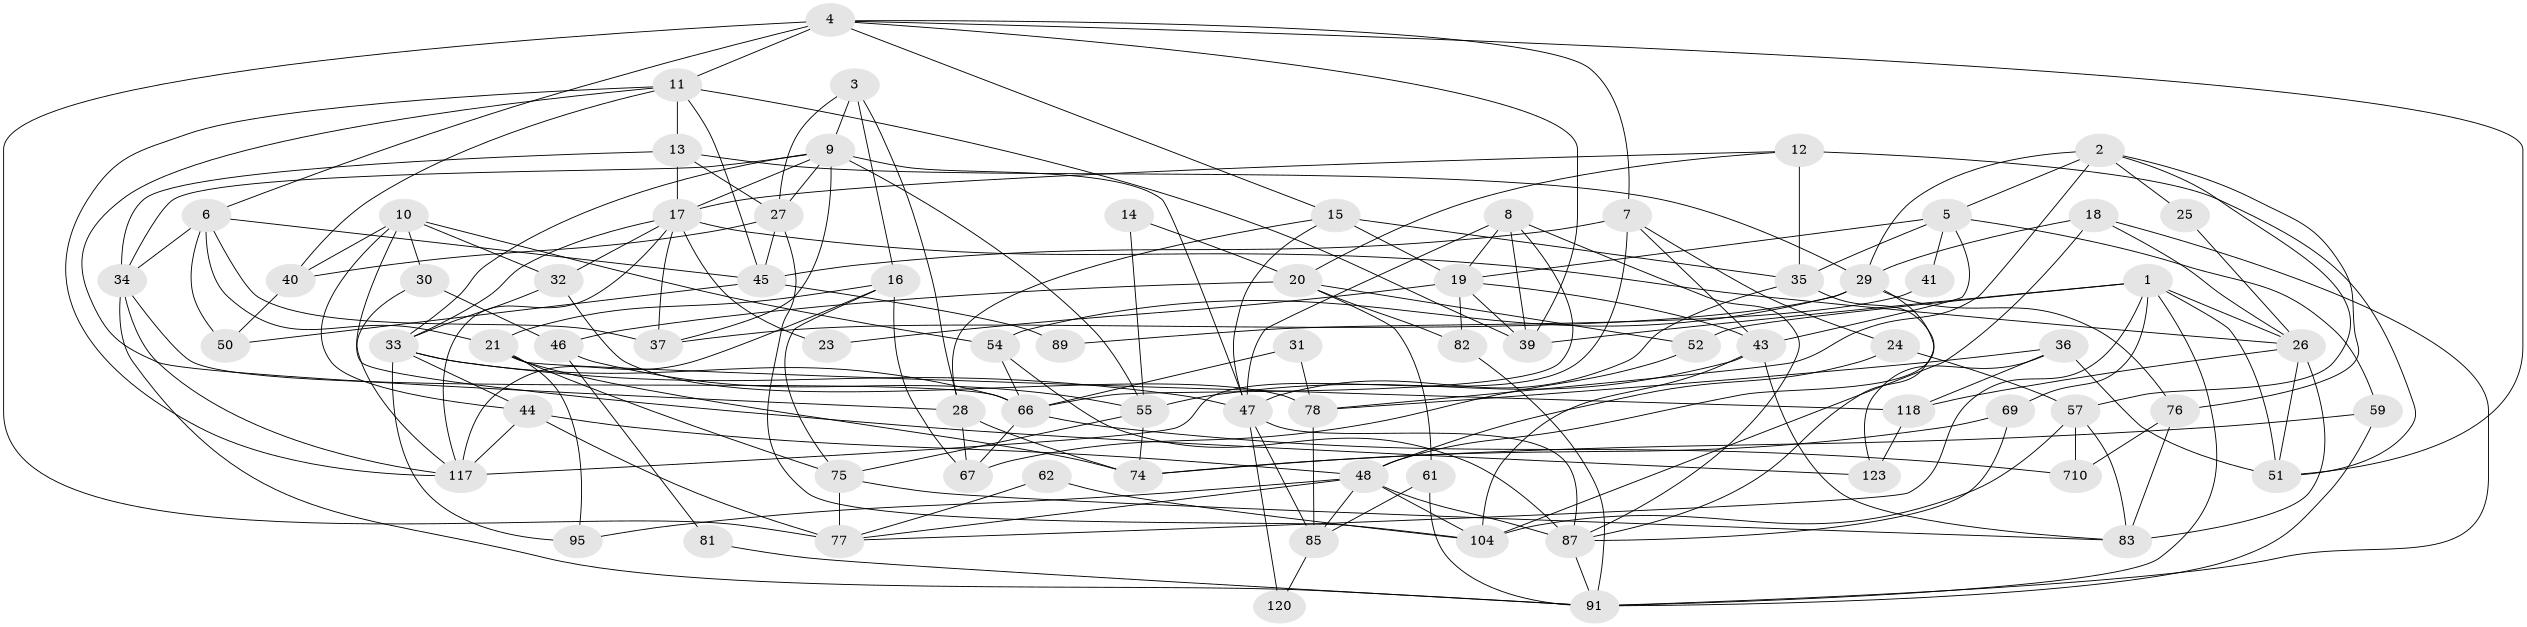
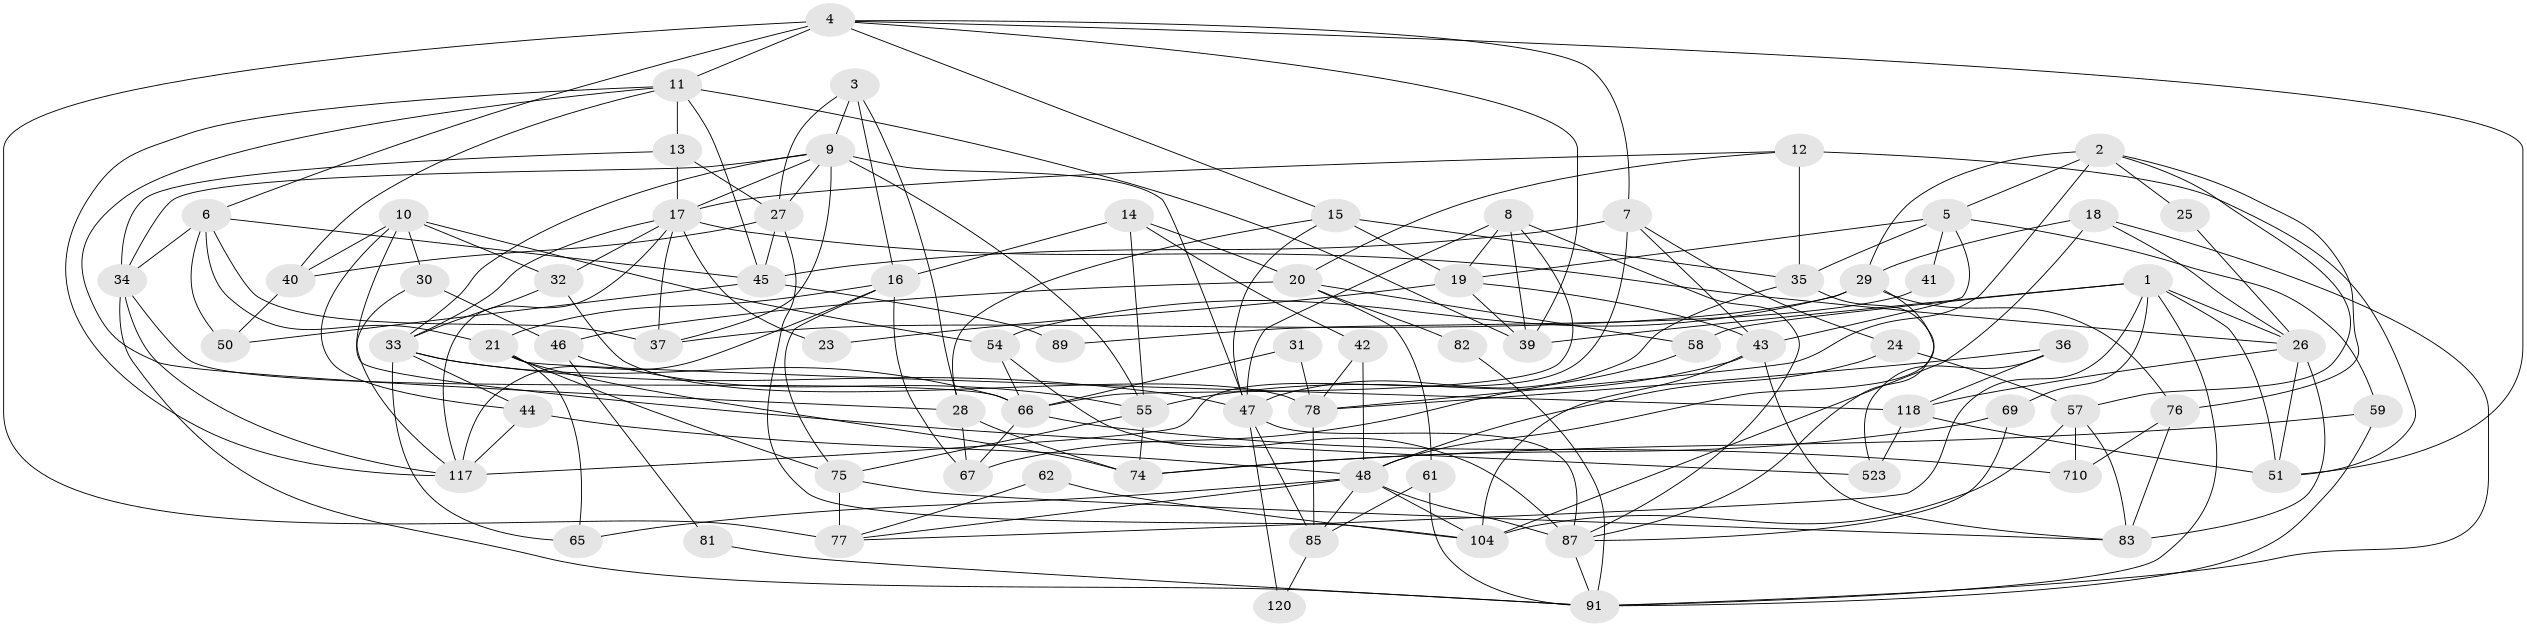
(1281, 175) -> none
none -> (1017, 247)
(1461, 313) -> none
none -> (1363, 346)
(1696, 346) -> (1696, 346)
(2158, 436) -> (2092, 448)
(1874, 476) -> (1874, 476)
(679, 486) -> none
(578, 542) -> (578, 542)
